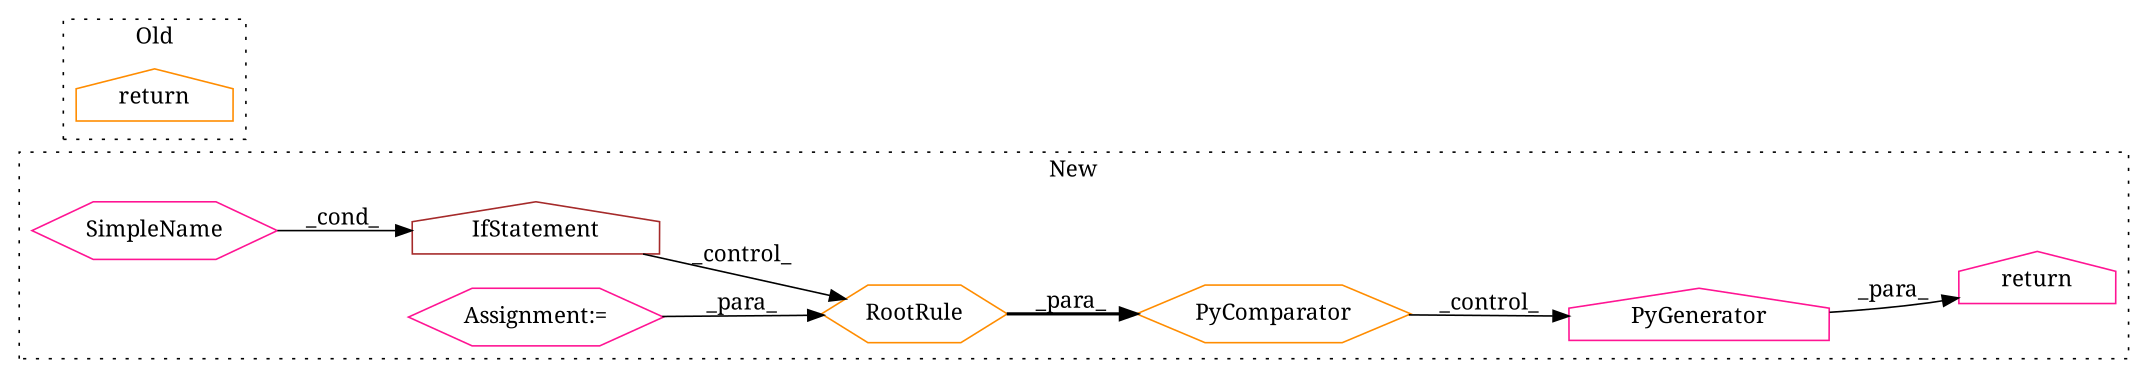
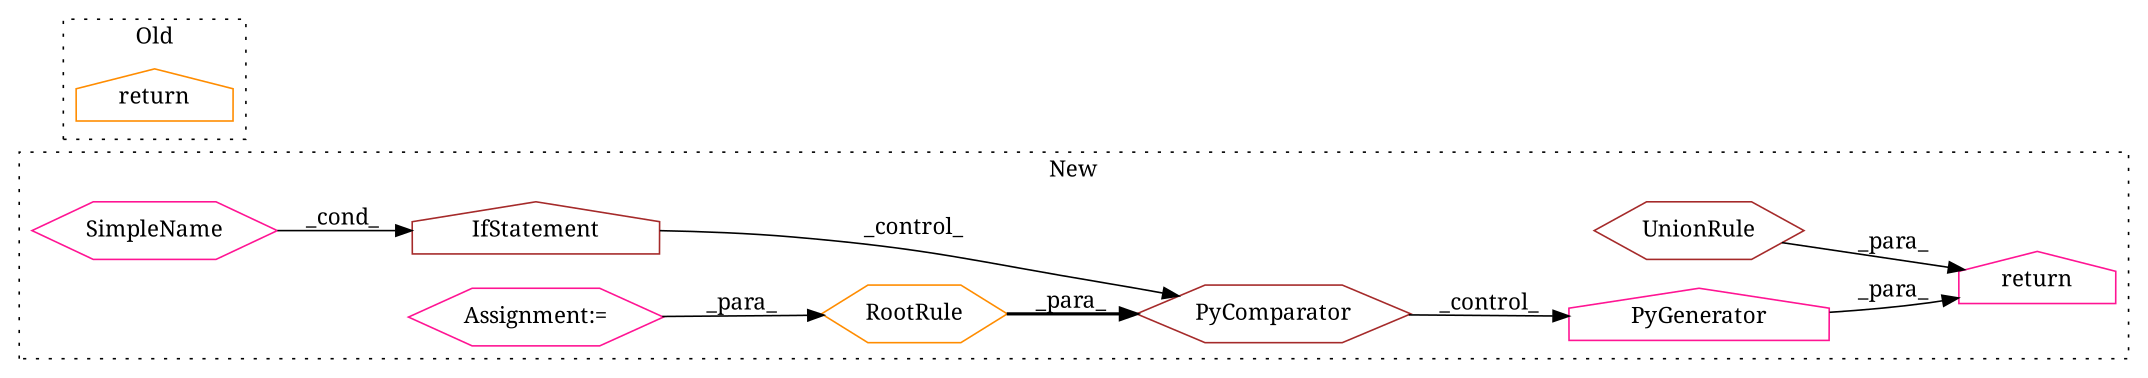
none -> (1699, 231)
(737, 275) -> (913, 250)
(1274, 314) -> (1274, 314)
